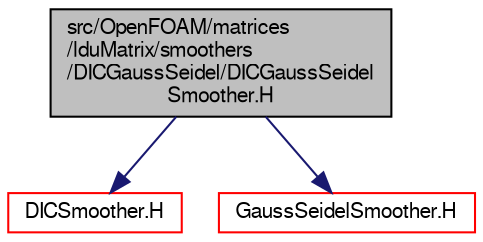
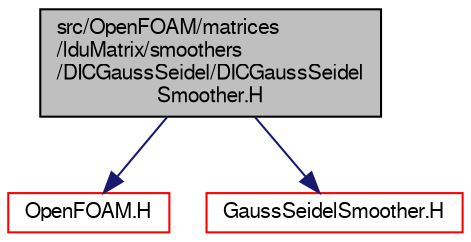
(95, 213) -> (89, 213)
